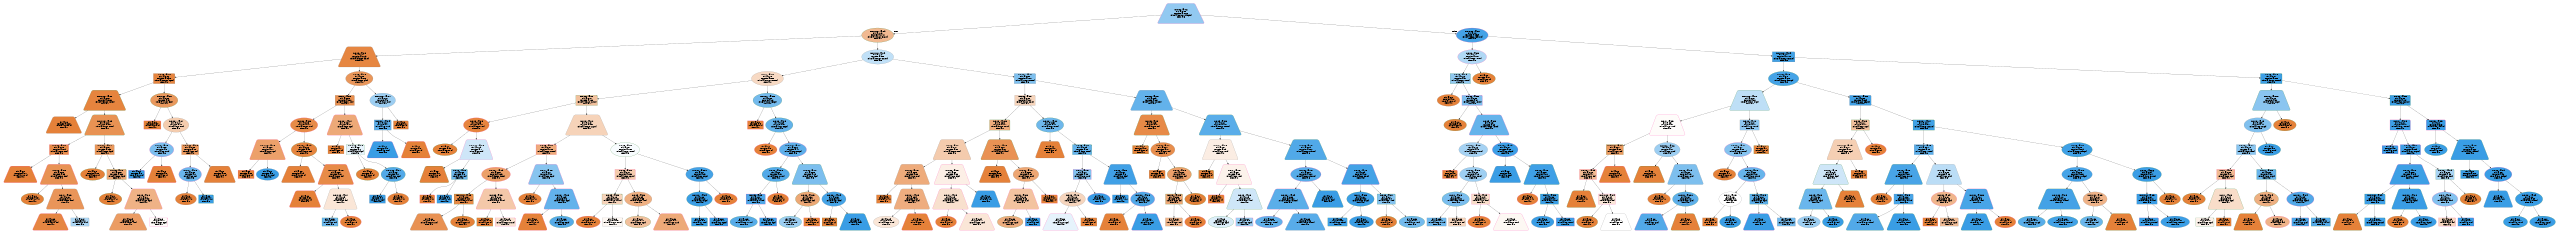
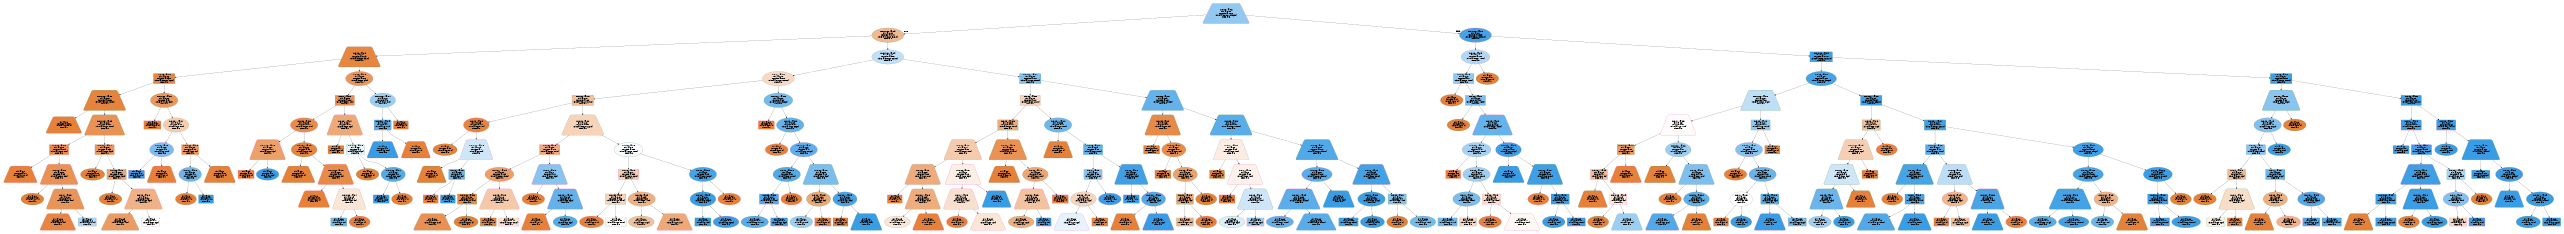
(719, 222) -> (726, 222)
(1616, 222) -> (1627, 222)
(2543, 222) -> (2552, 222)
